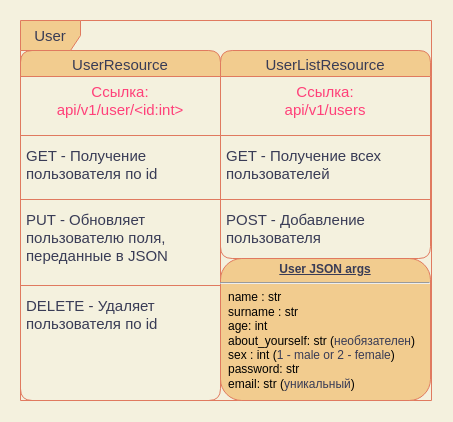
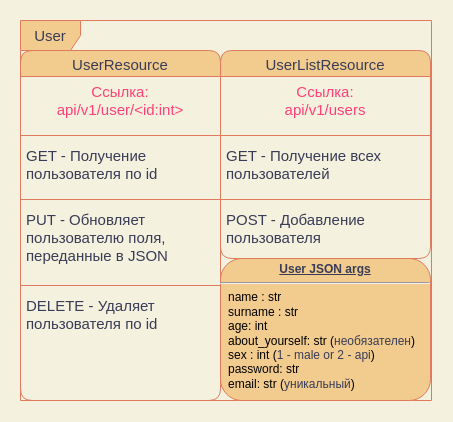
(329, 316) -> (329, 316)
